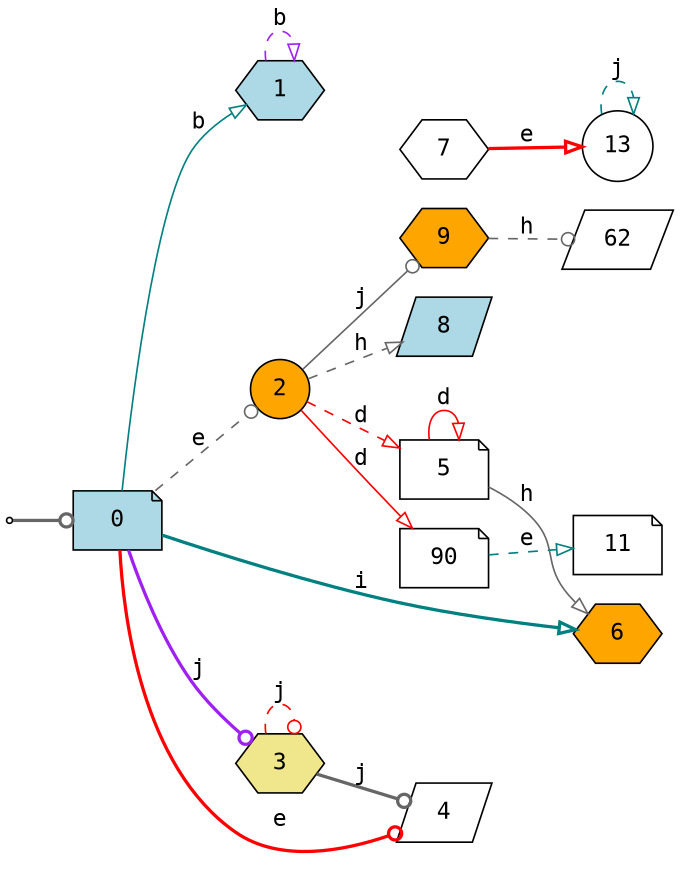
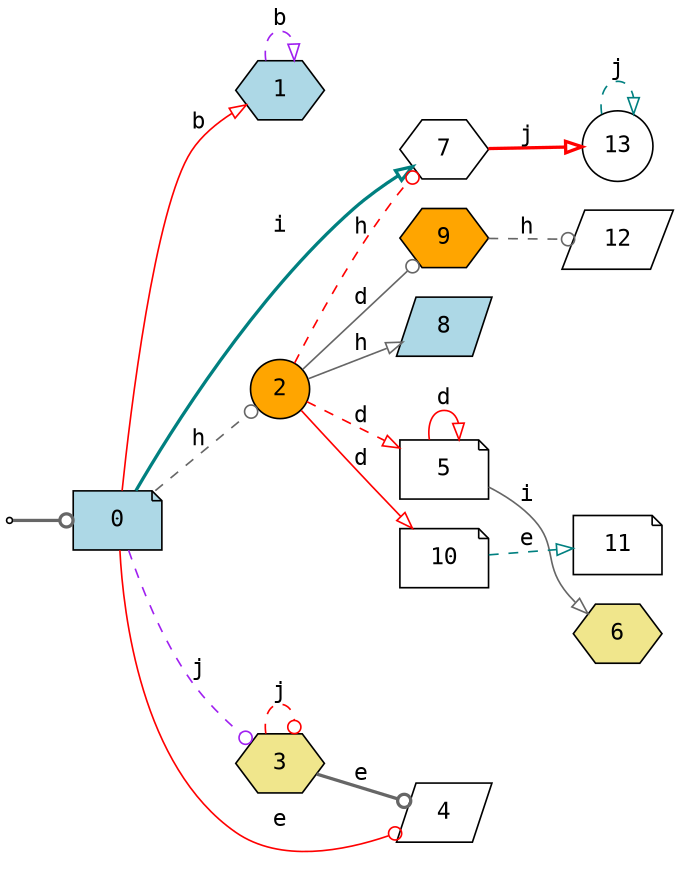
(527, 135) -> (527, 135)
(618, 240) -> (618, 240)
none -> (347, 270)
(150, 291) -> (150, 291)
(361, 298) -> (361, 298)
(348, 364) -> (348, 364)
(199, 439) -> (199, 439)
(527, 495) -> (527, 495)
(444, 558) -> (444, 558)
(358, 593) -> (251, 319)
(618, 634) -> (618, 634)
(172, 650) -> (172, 650)
(361, 774) -> (361, 774)
(183, 776) -> (183, 776)
